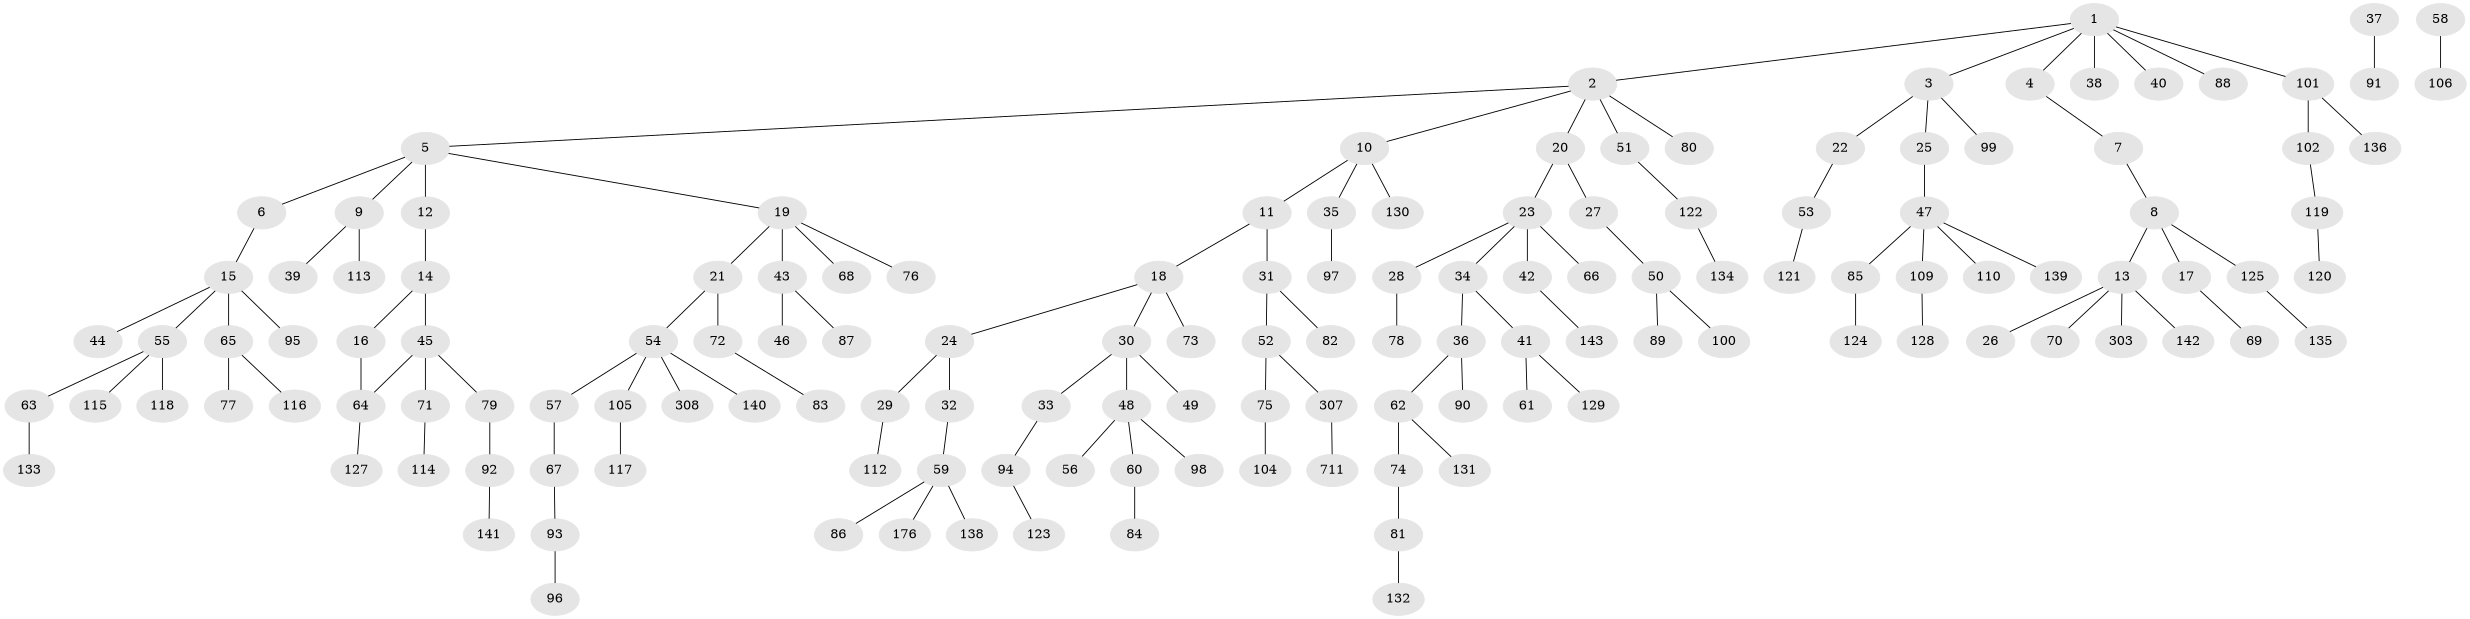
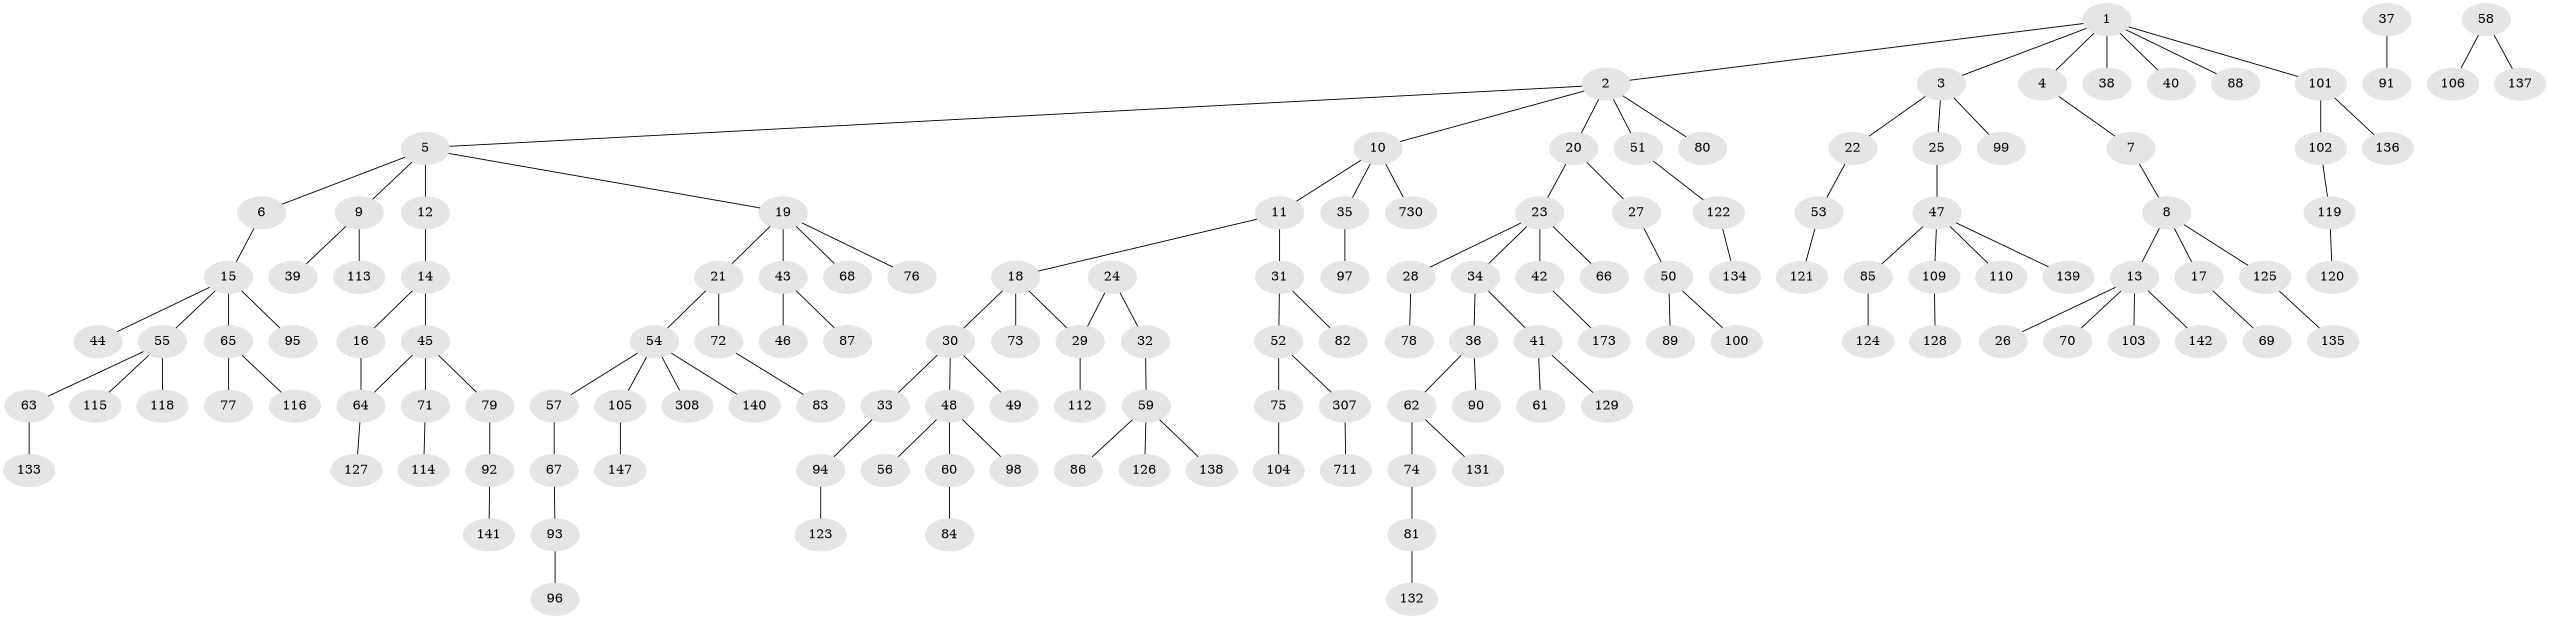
none -> (2520, 84)
(1398, 213) -> (1411, 213)
(1054, 309) -> (1048, 309)
(1592, 342) -> (1604, 342)
(2121, 342) -> (2134, 342)
(620, 470) -> (620, 470)
(905, 535) -> (1145, 470)
